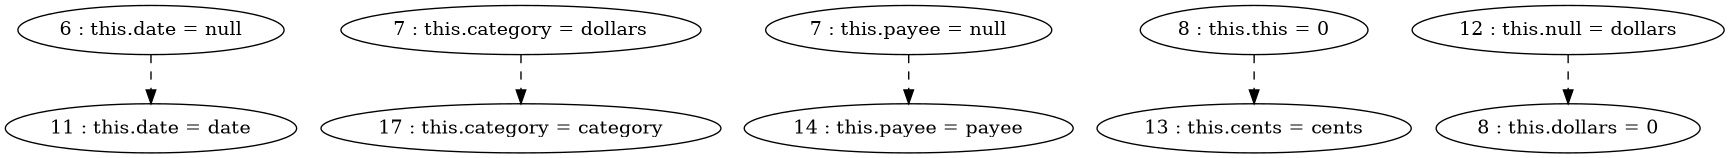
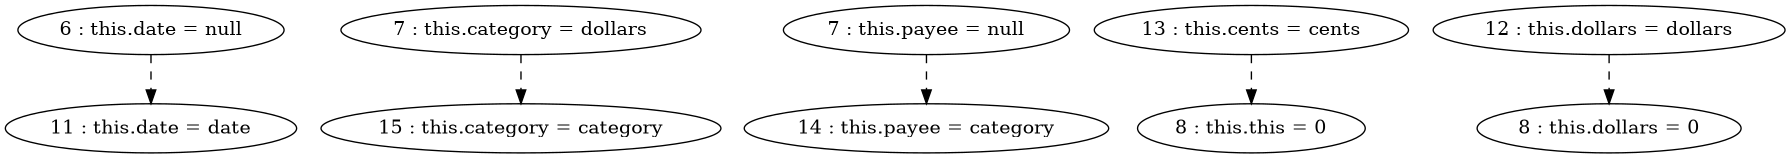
(1568, 30) -> (1609, 30)
(1254, 72) -> (1251, 72)
(521, 128) -> (521, 128)
(909, 128) -> (926, 128)
